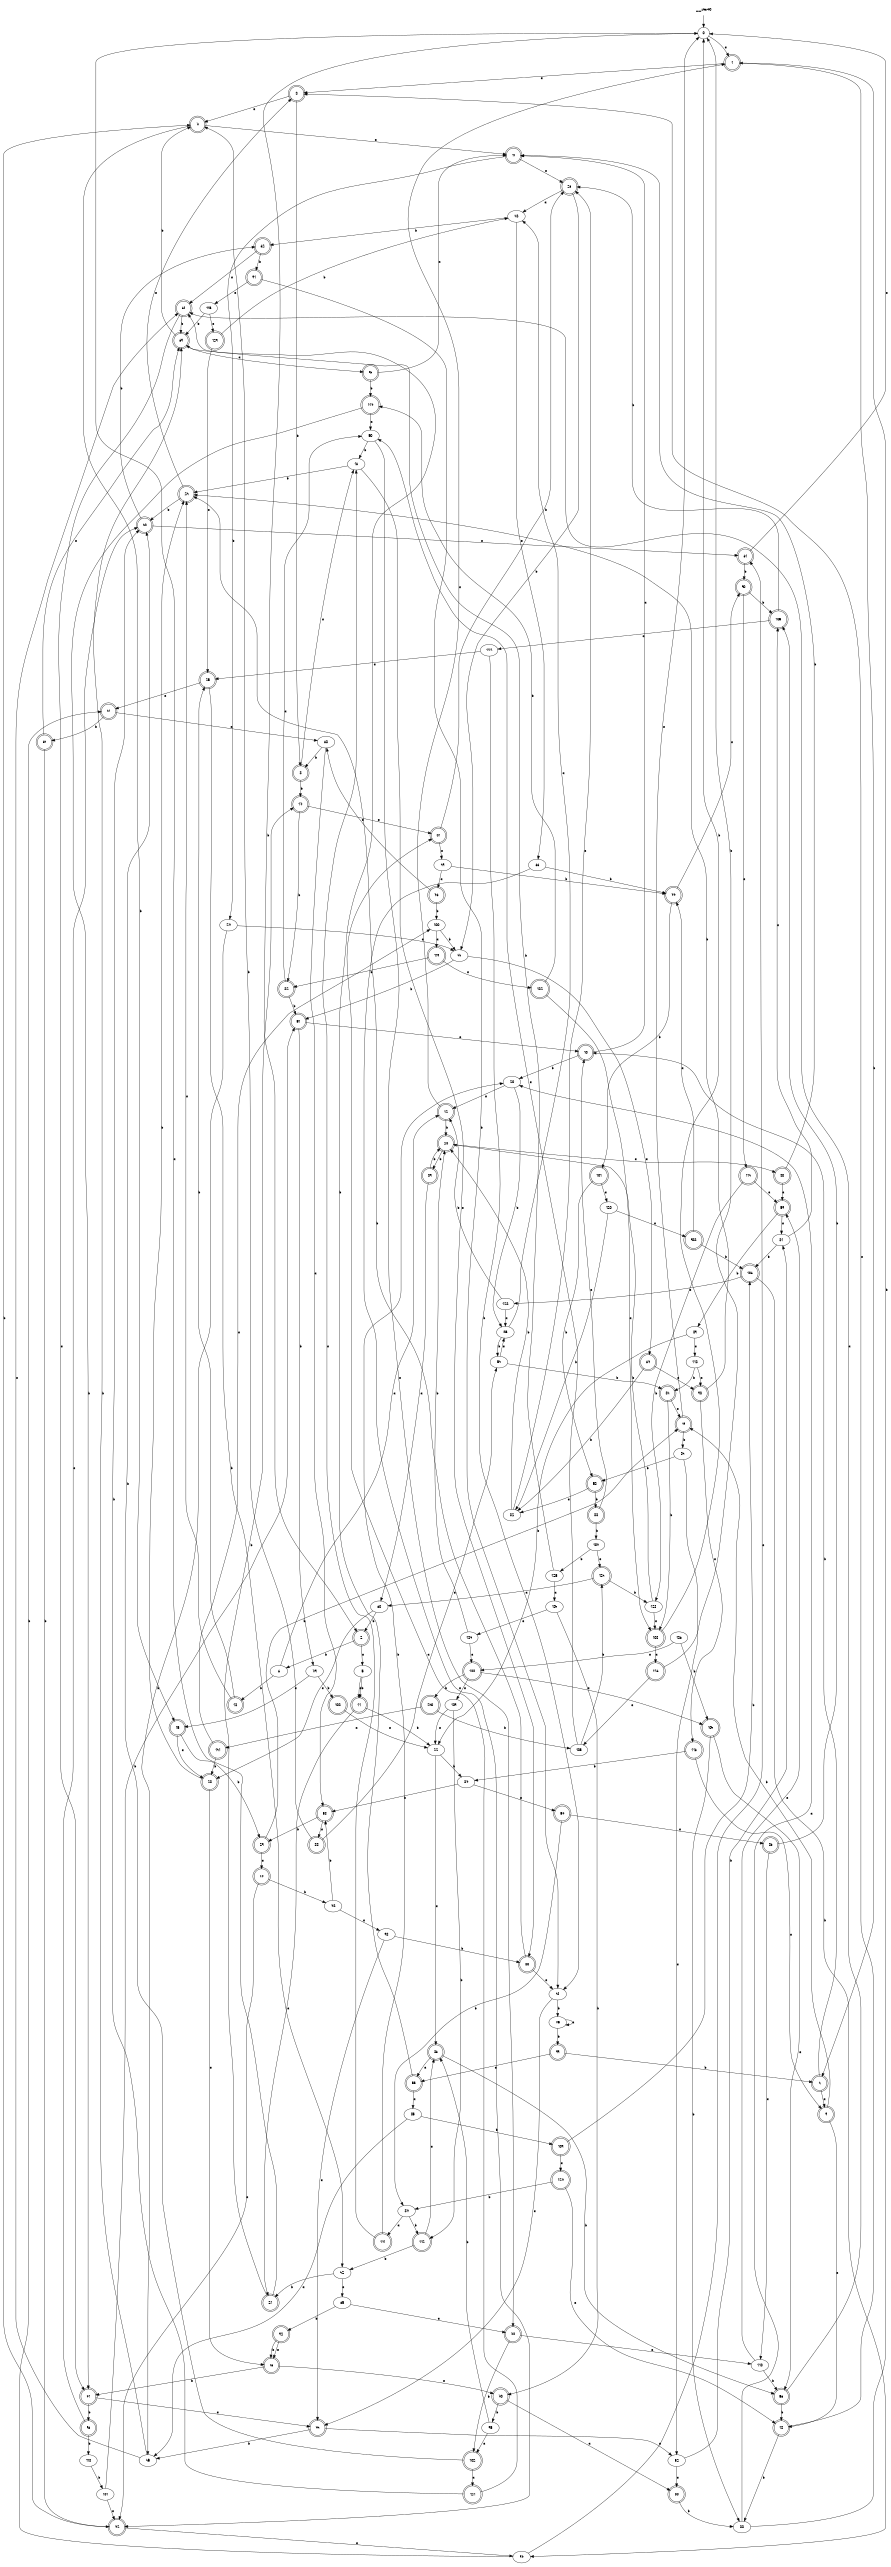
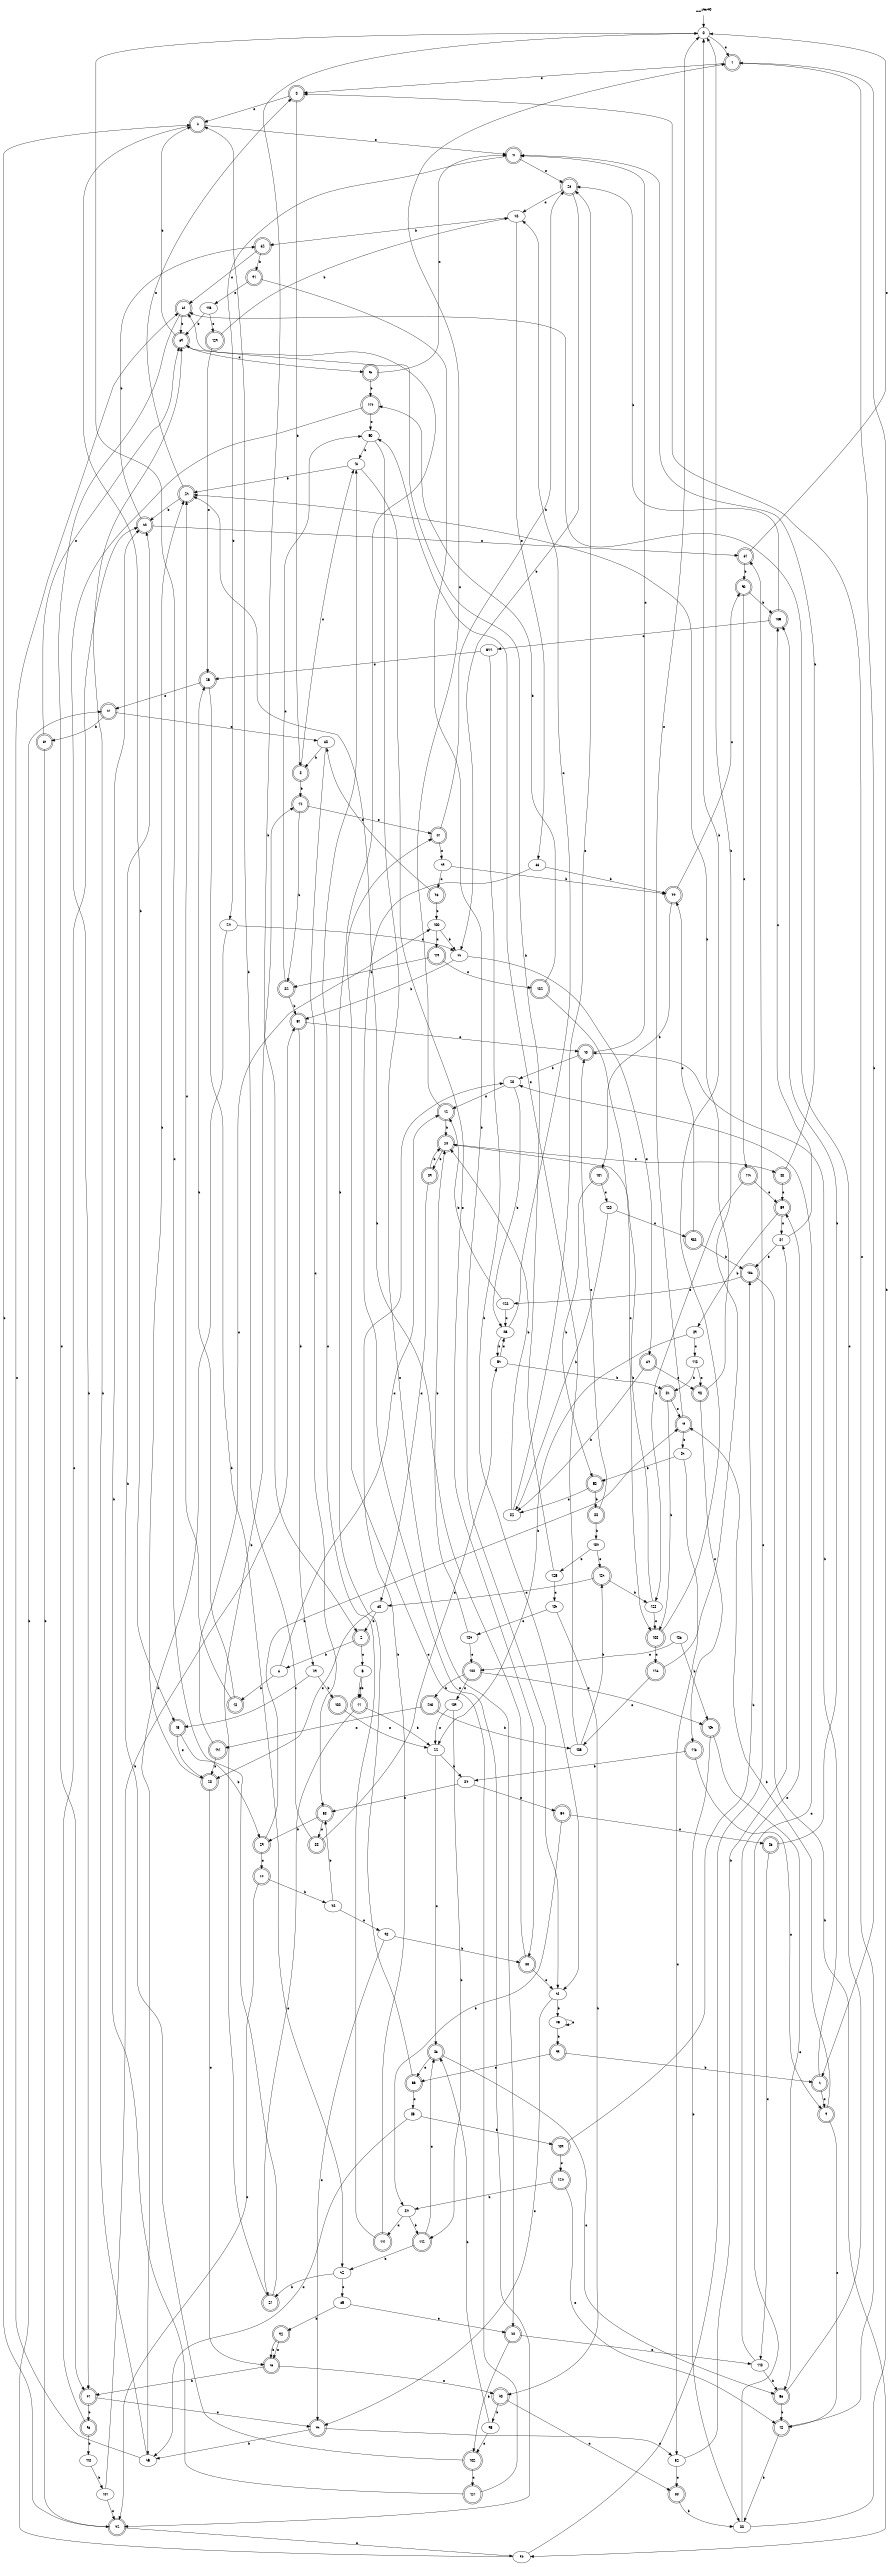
(489, 650) -> (489, 650)
(586, 2225) -> (586, 2225)
